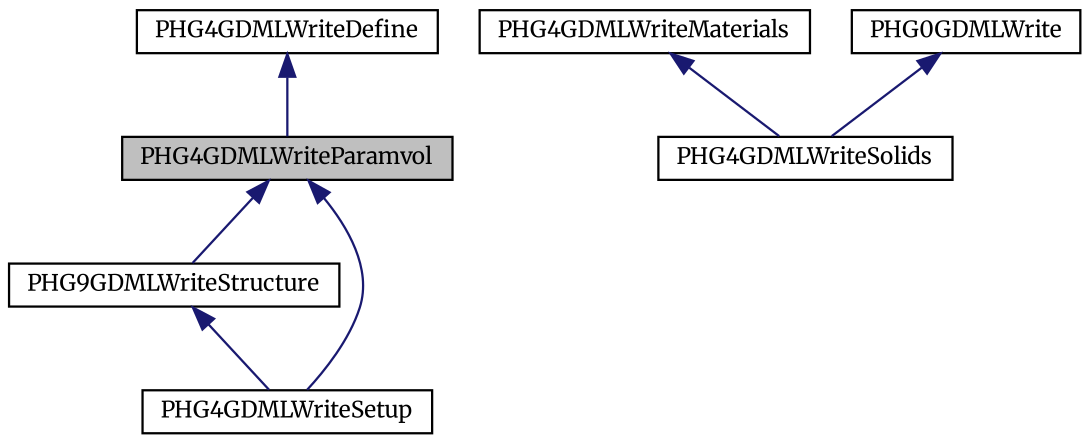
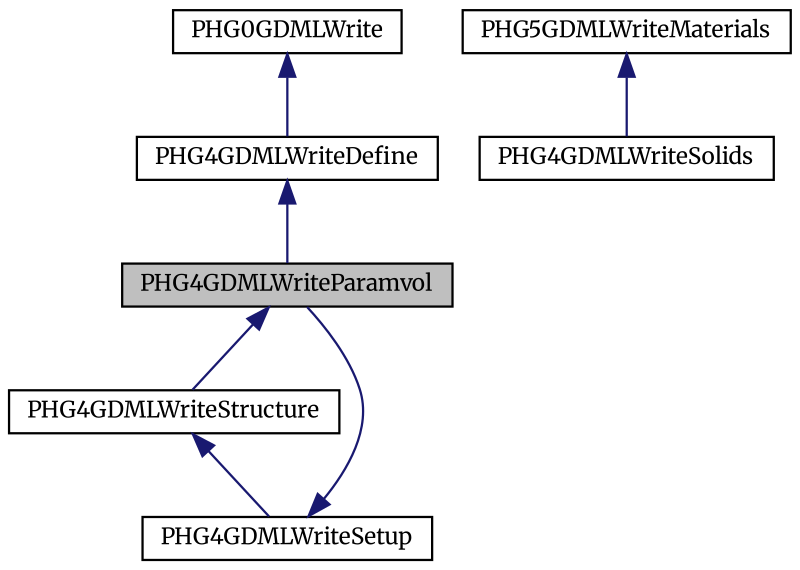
(645, 32) -> (627, 32)
(877, 102) -> (287, 107)
(174, 285) -> (174, 412)
(362, 297) -> (362, 400)
